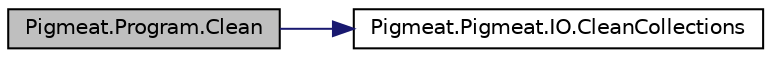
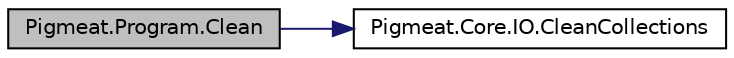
(558, 29) -> (540, 29)
